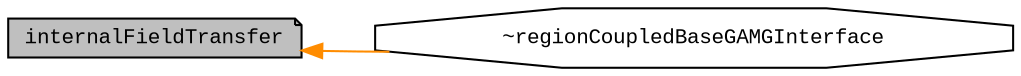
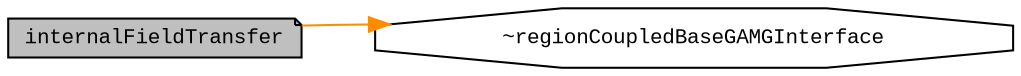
(356, 51) -> (335, 25)
